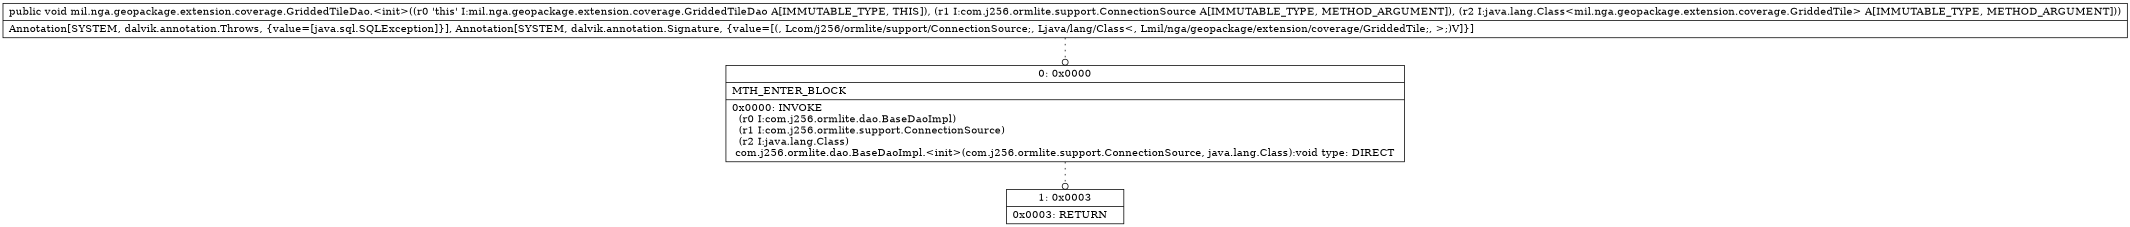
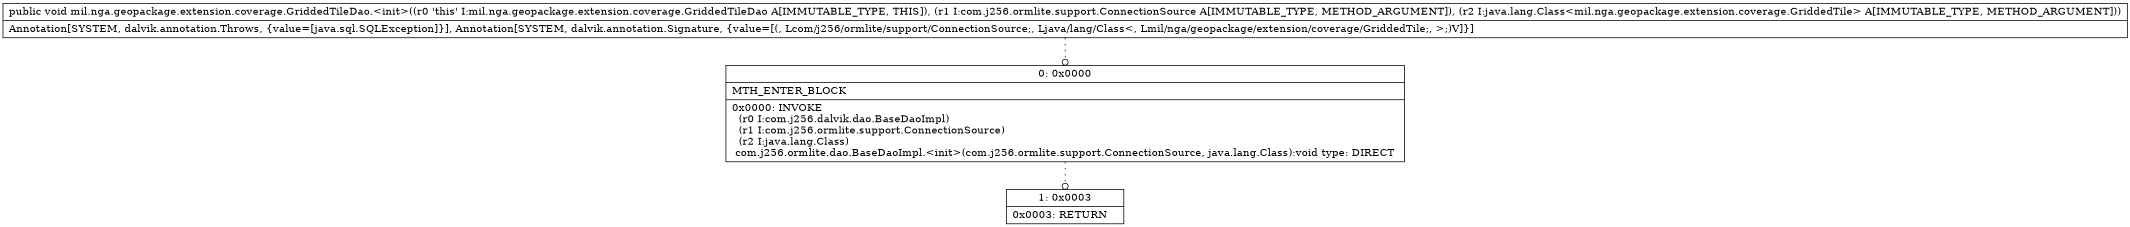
(844, 119) -> (841, 119)
